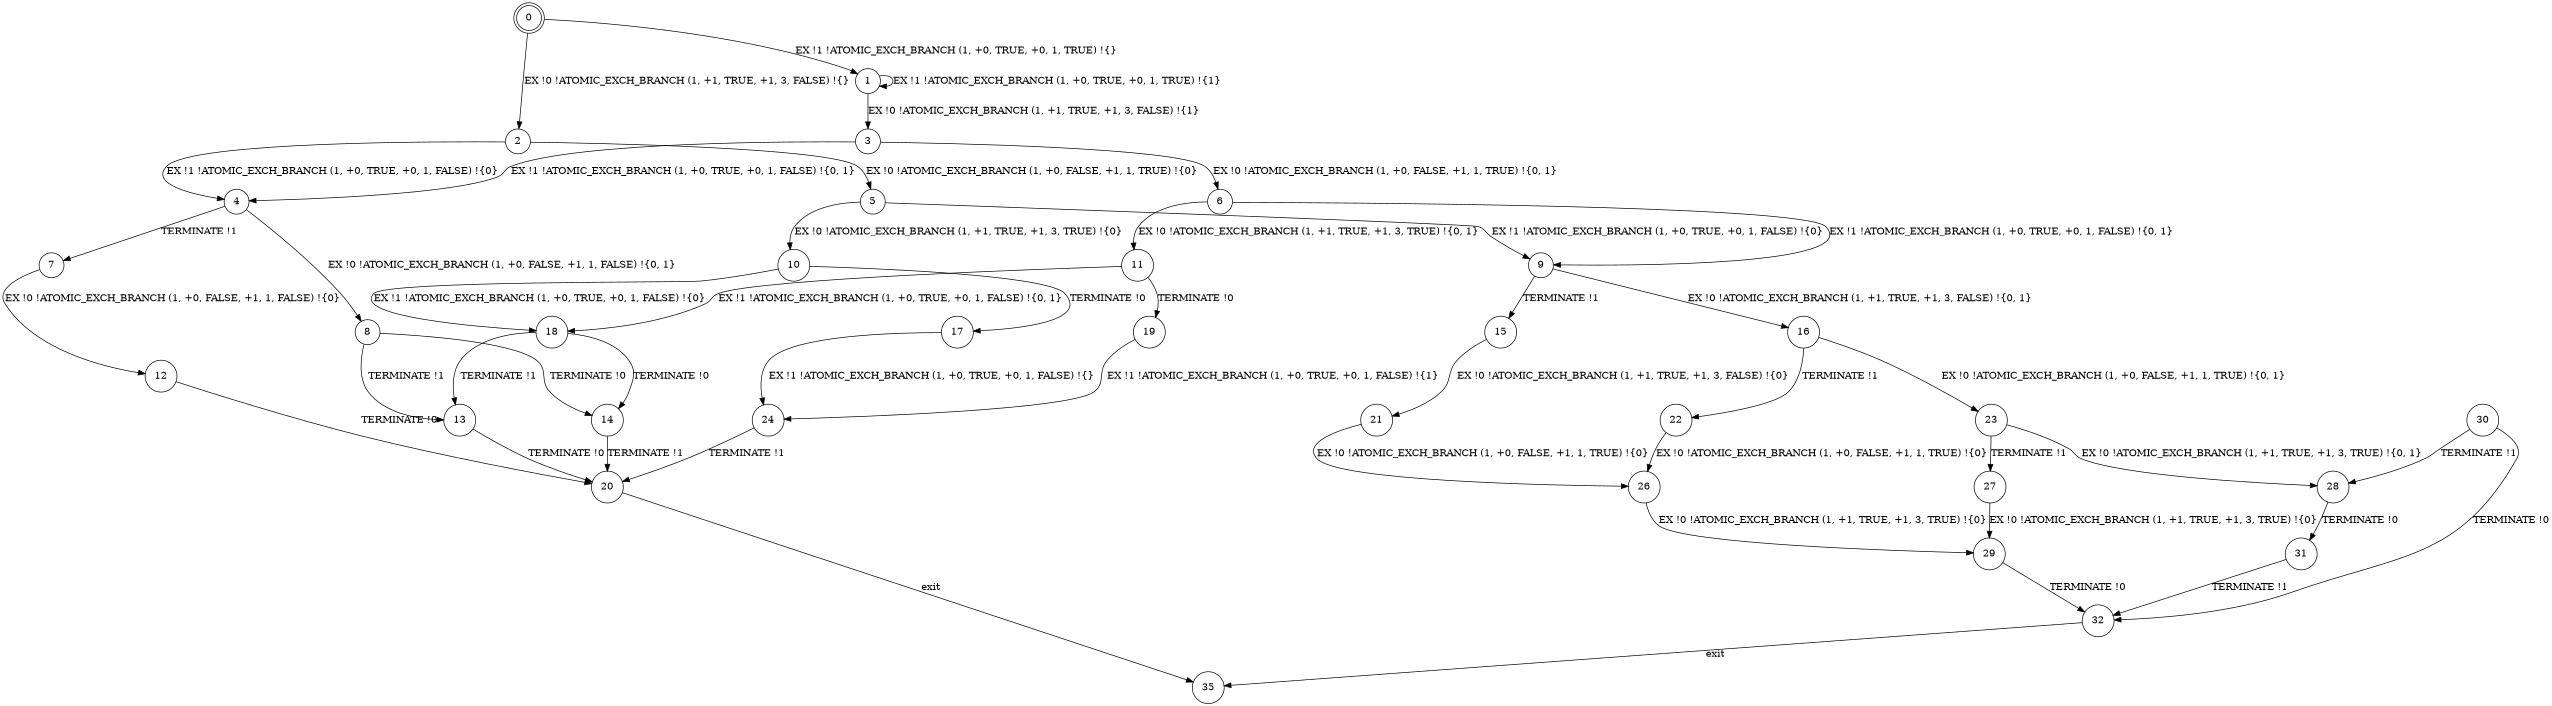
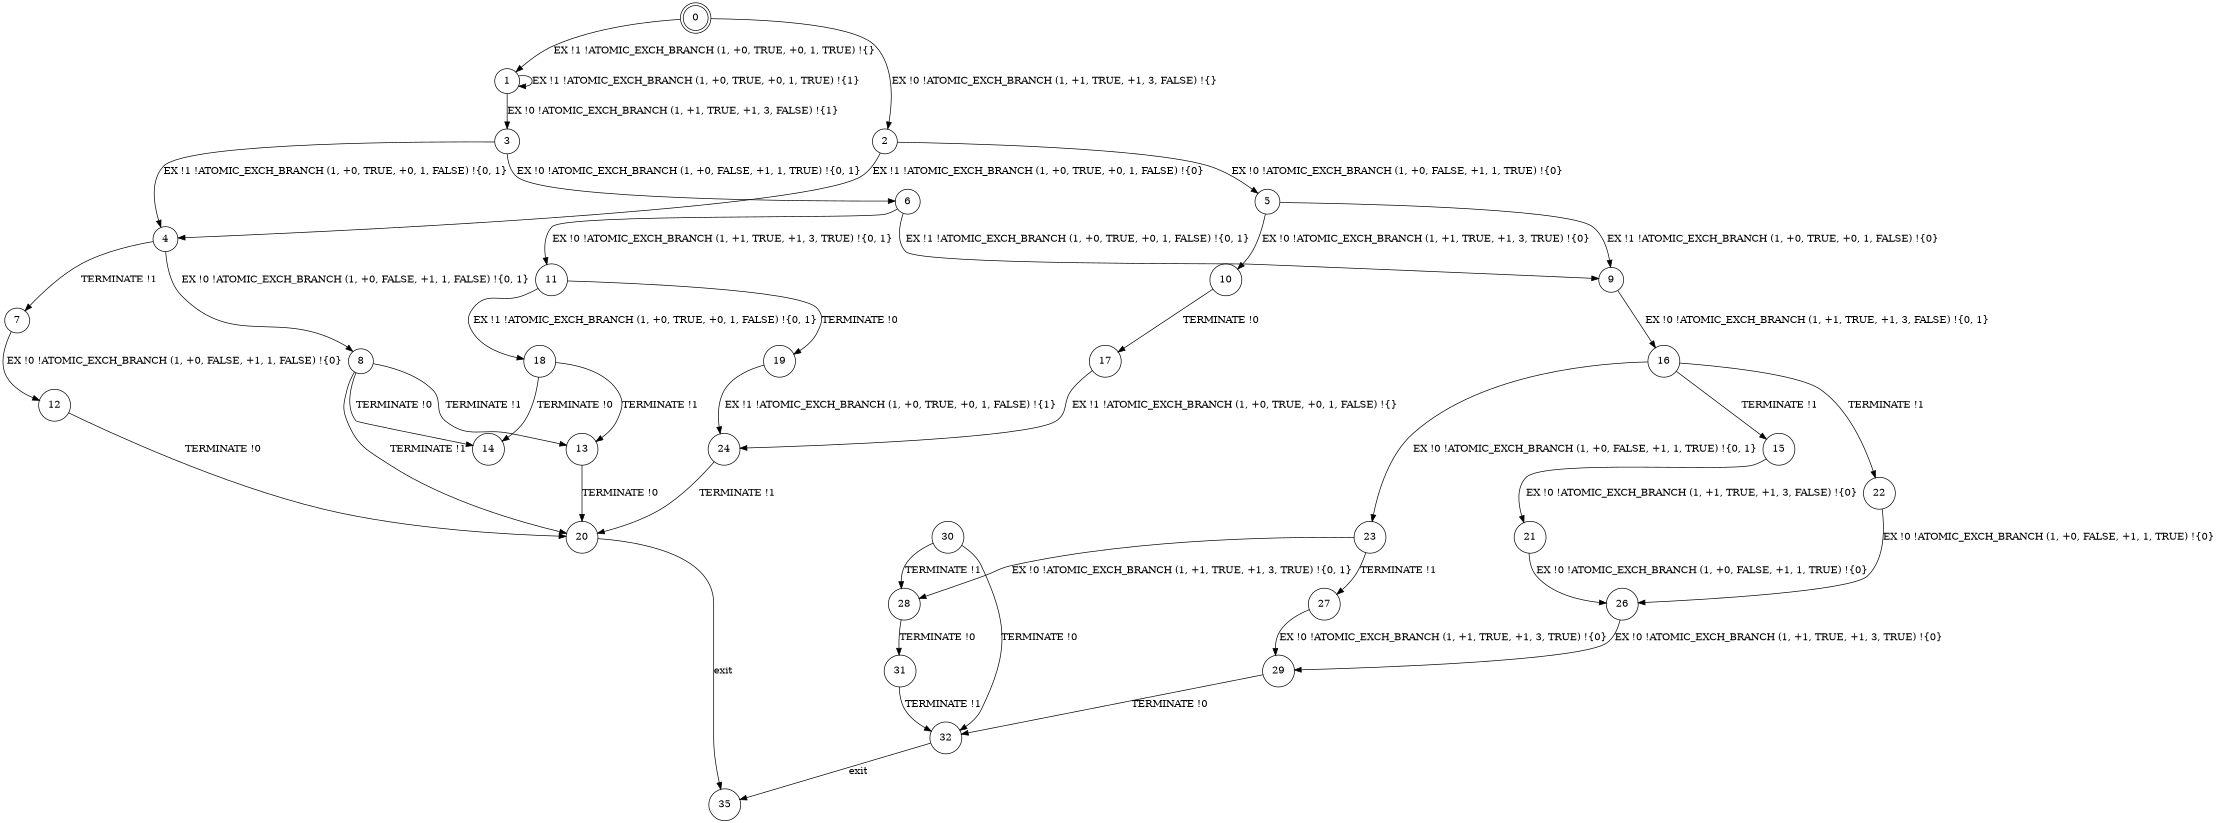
(491, 284) -> none
(1524, 294) -> (1719, 403)
(607, 450) -> (420, 482)
